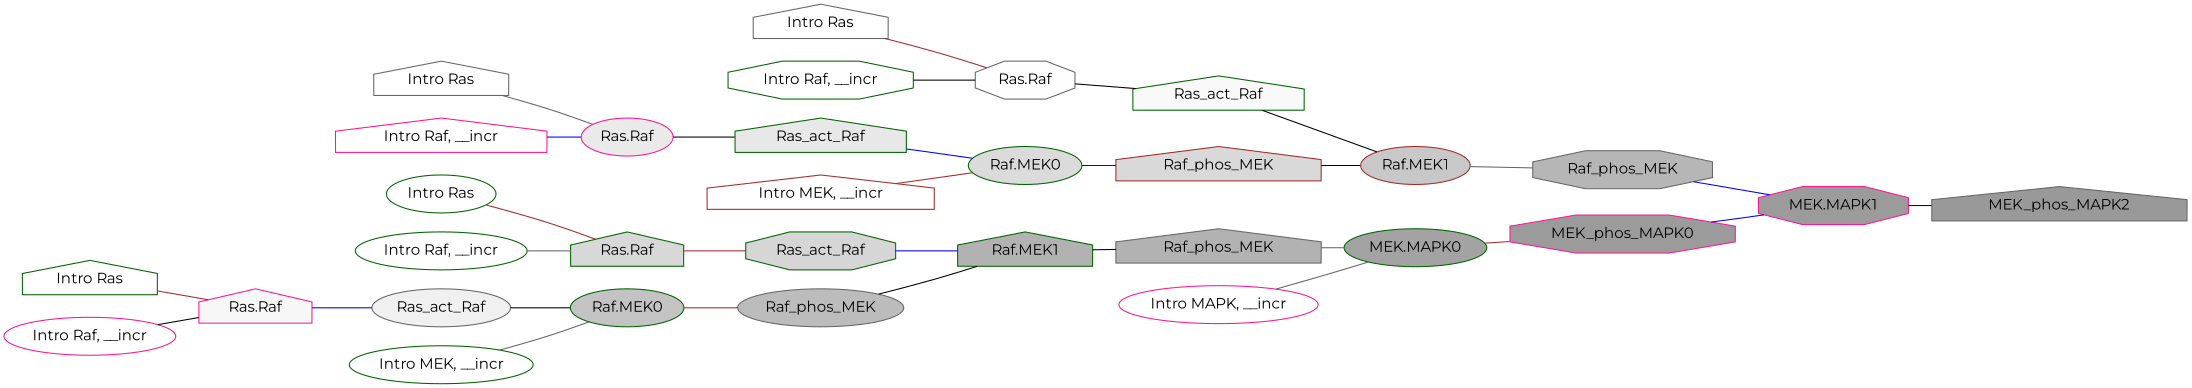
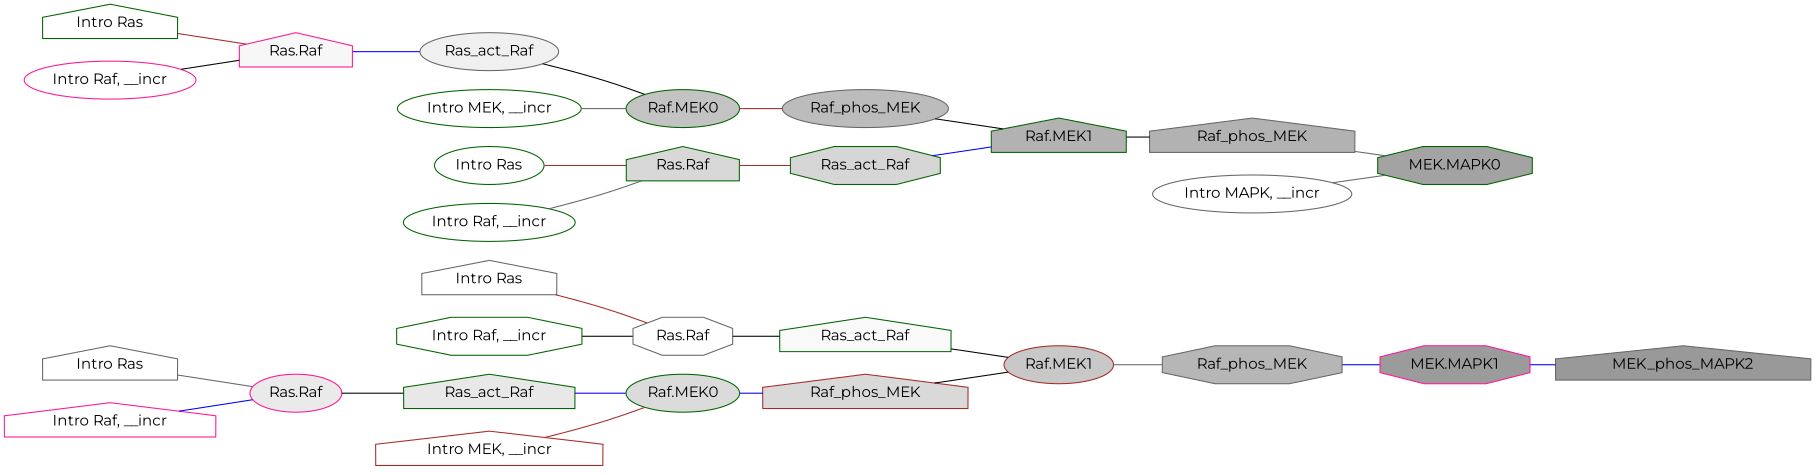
(1920, 206) -> (1543, 365)
(1623, 234) -> none
(1415, 248) -> (1455, 166)
(1219, 305) -> (1252, 194)
